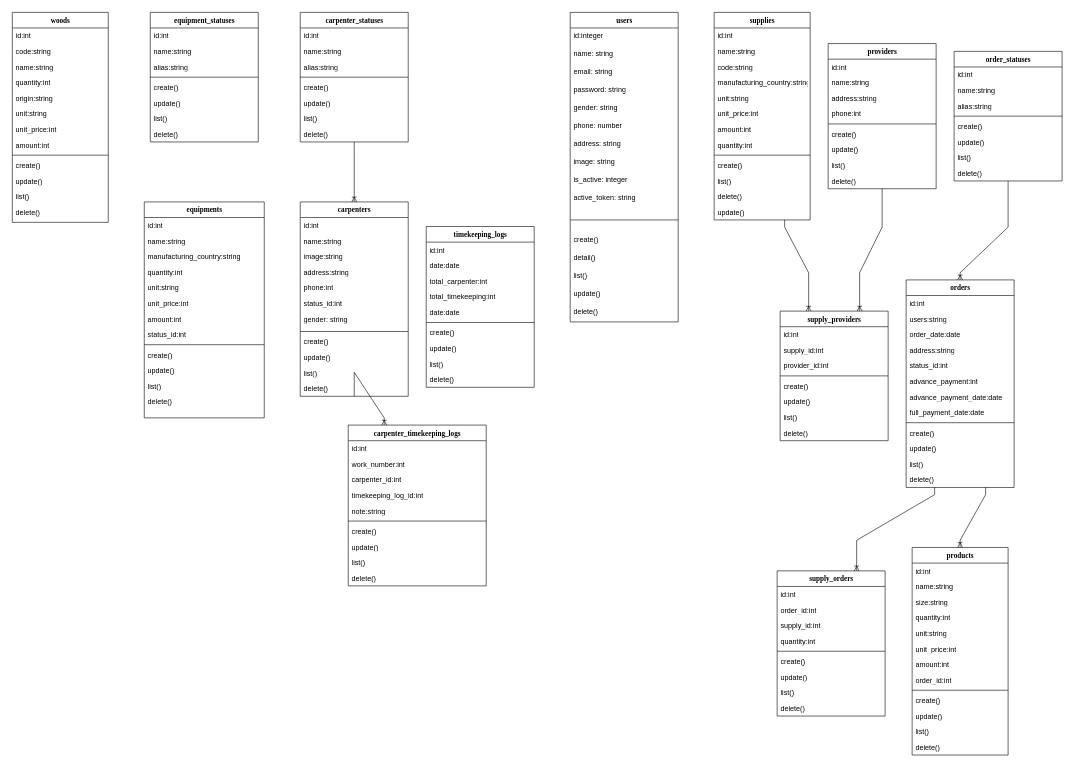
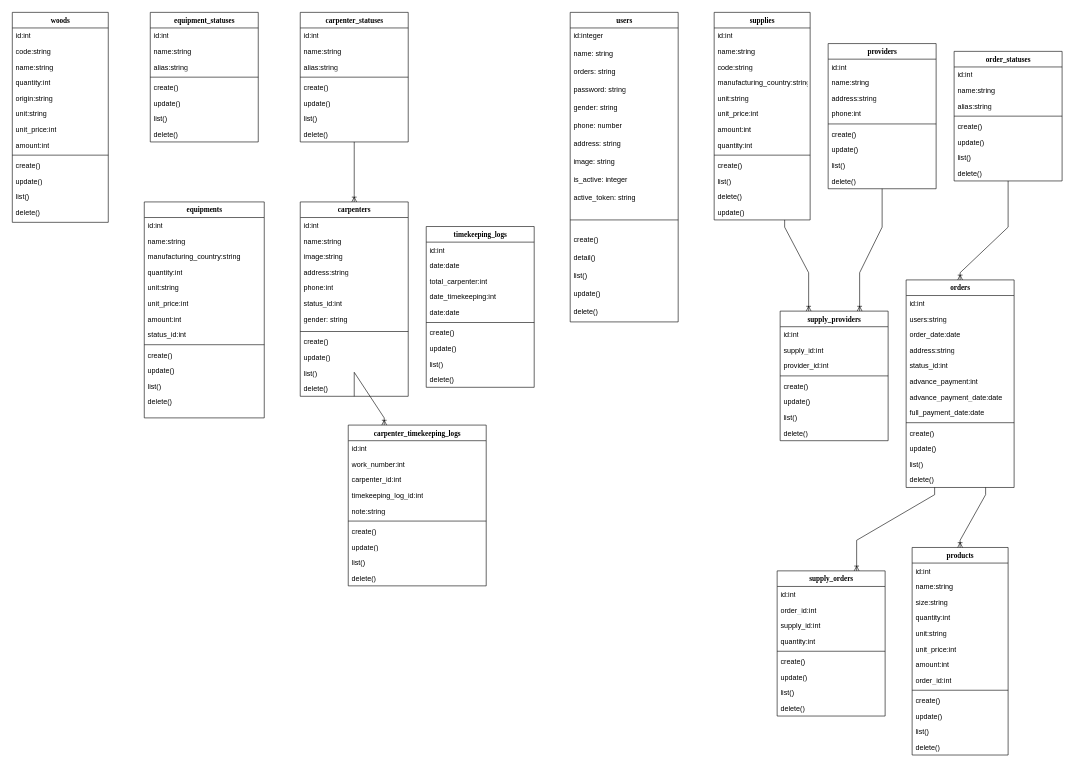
(595, 72) -> (599, 72)
(468, 297) -> (466, 297)
